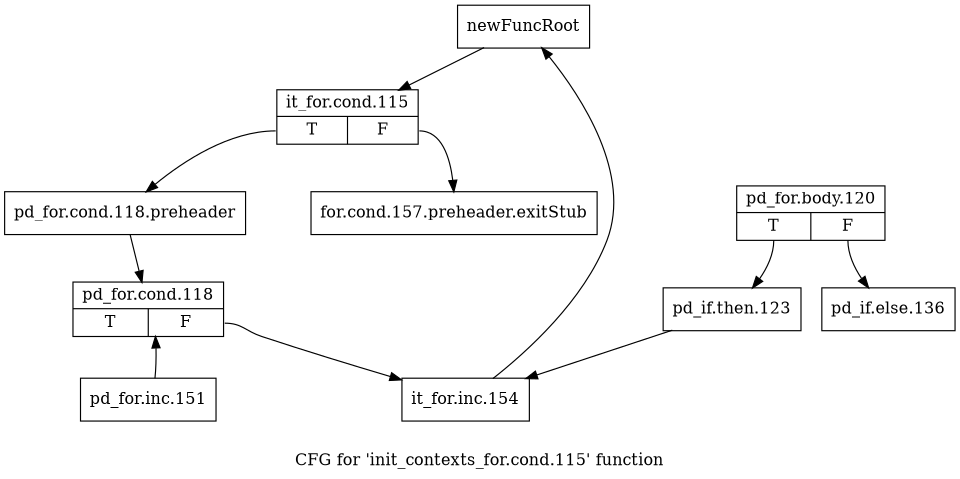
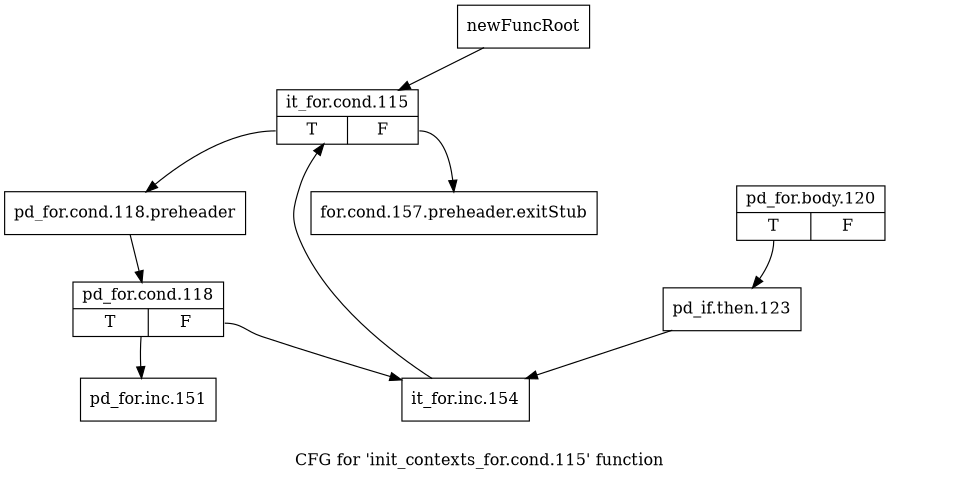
(609, 231) -> (326, 284)
(888, 309) -> none
(156, 363) -> (140, 352)
